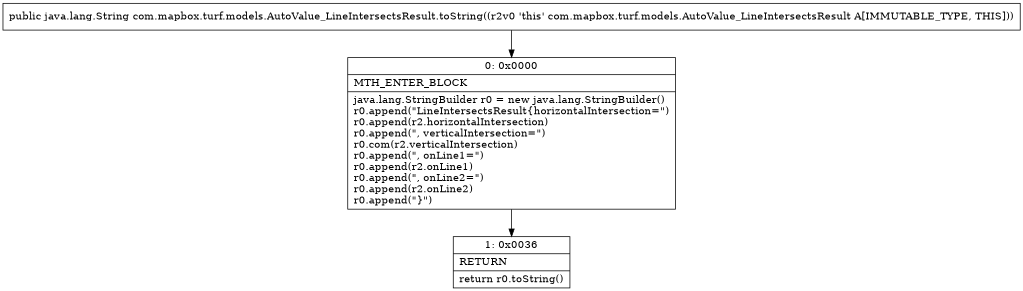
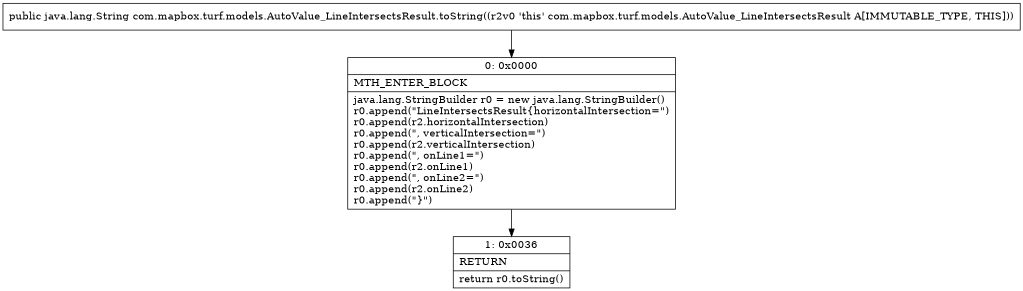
(436, 145) -> (444, 145)
